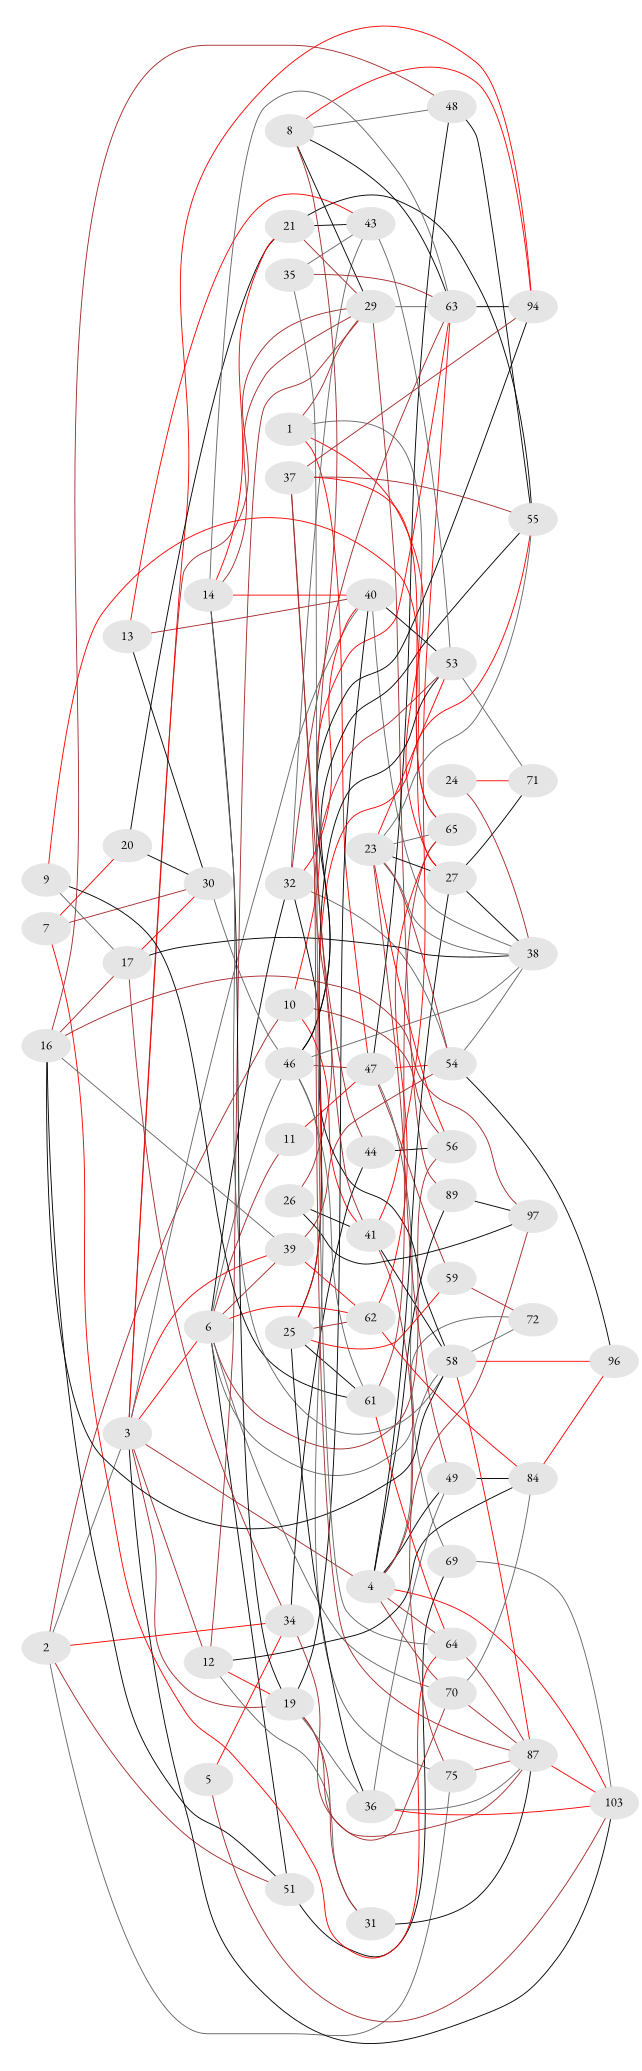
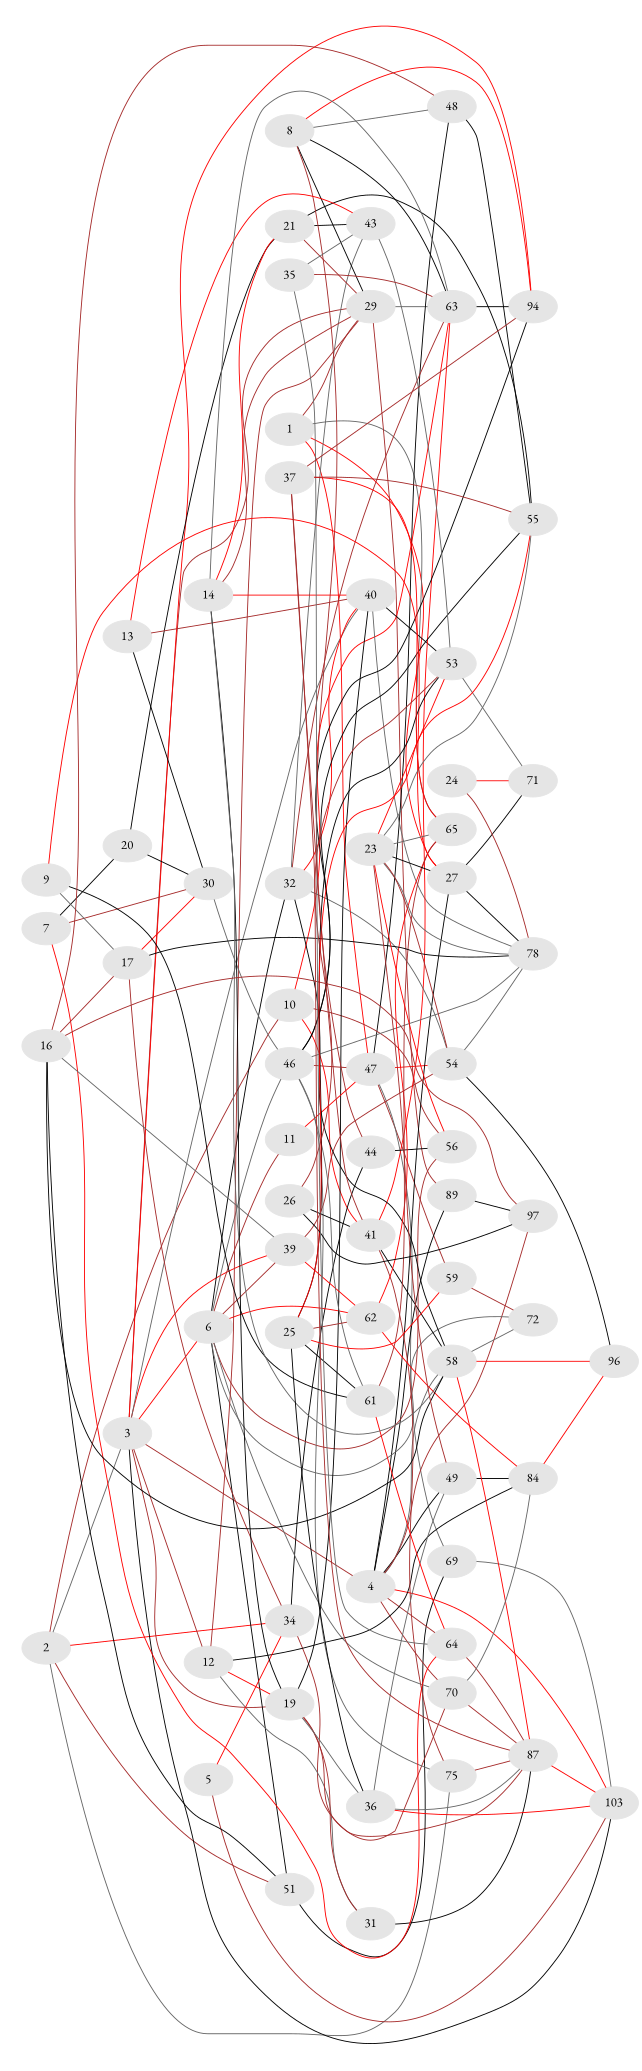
(87, 887) -> (87, 887)
(533, 954) -> (533, 954)
